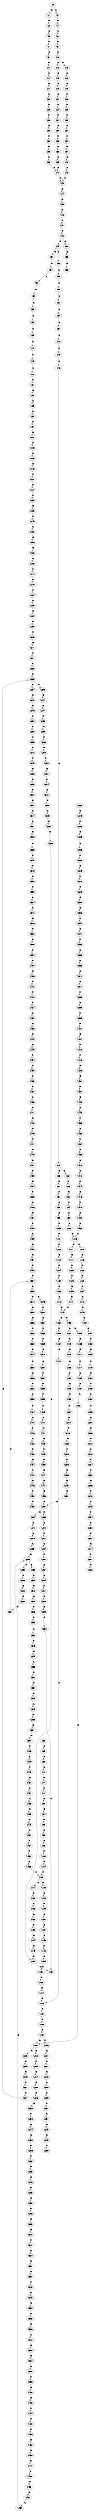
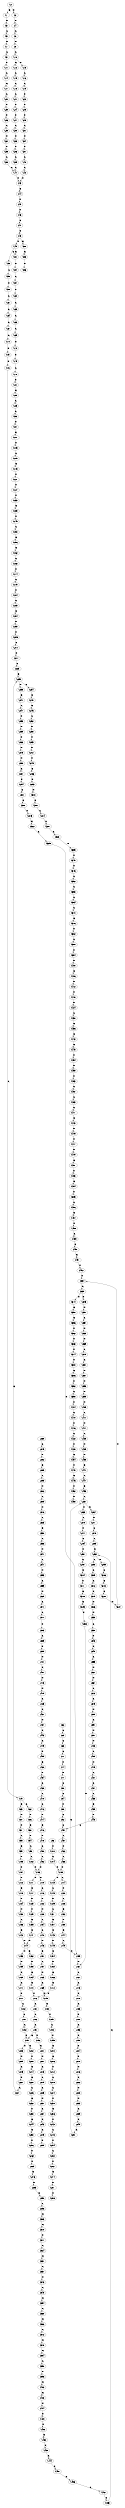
(69, 1328) -> (78, 1972)
(43, 1840) -> (63, 1824)
